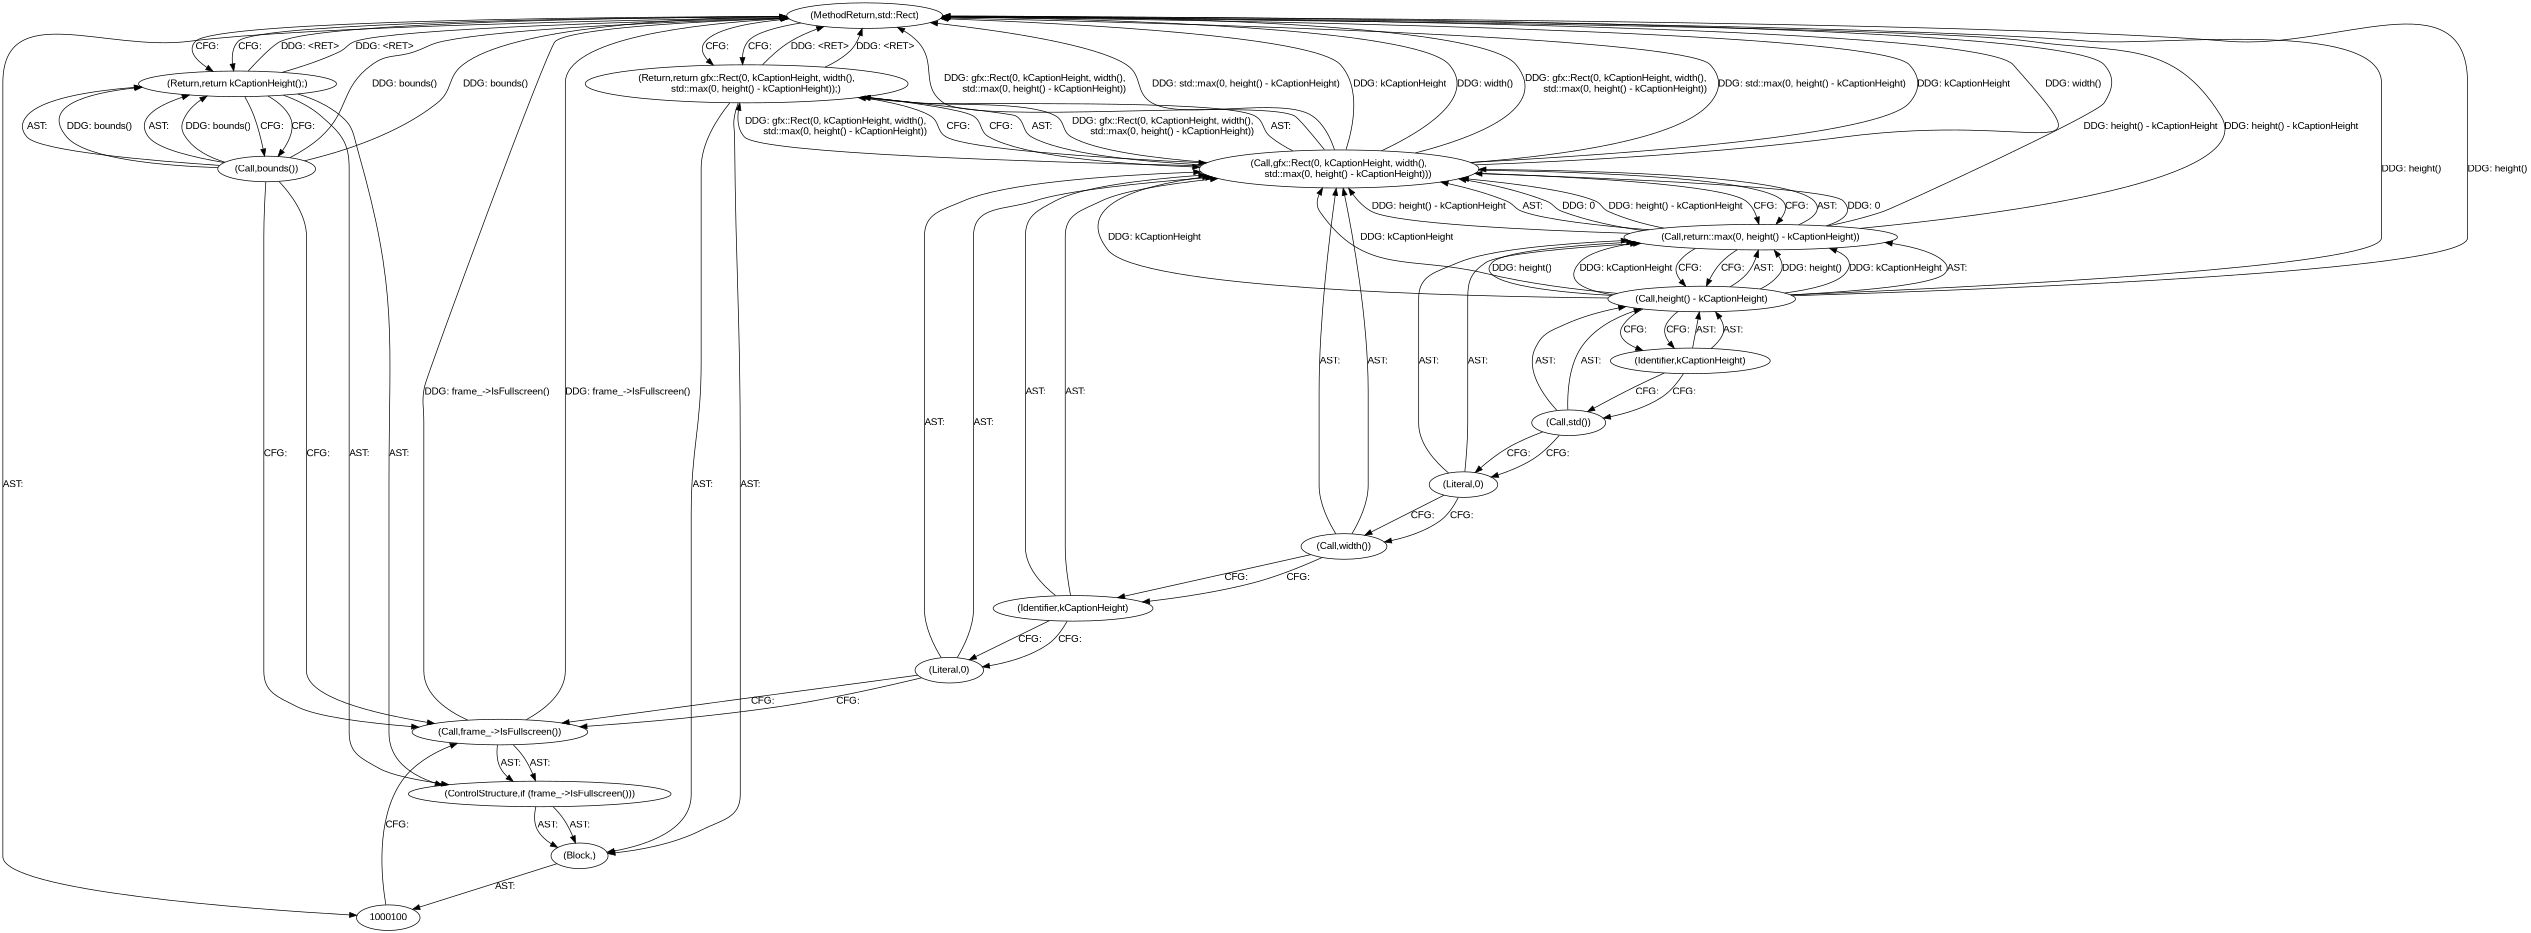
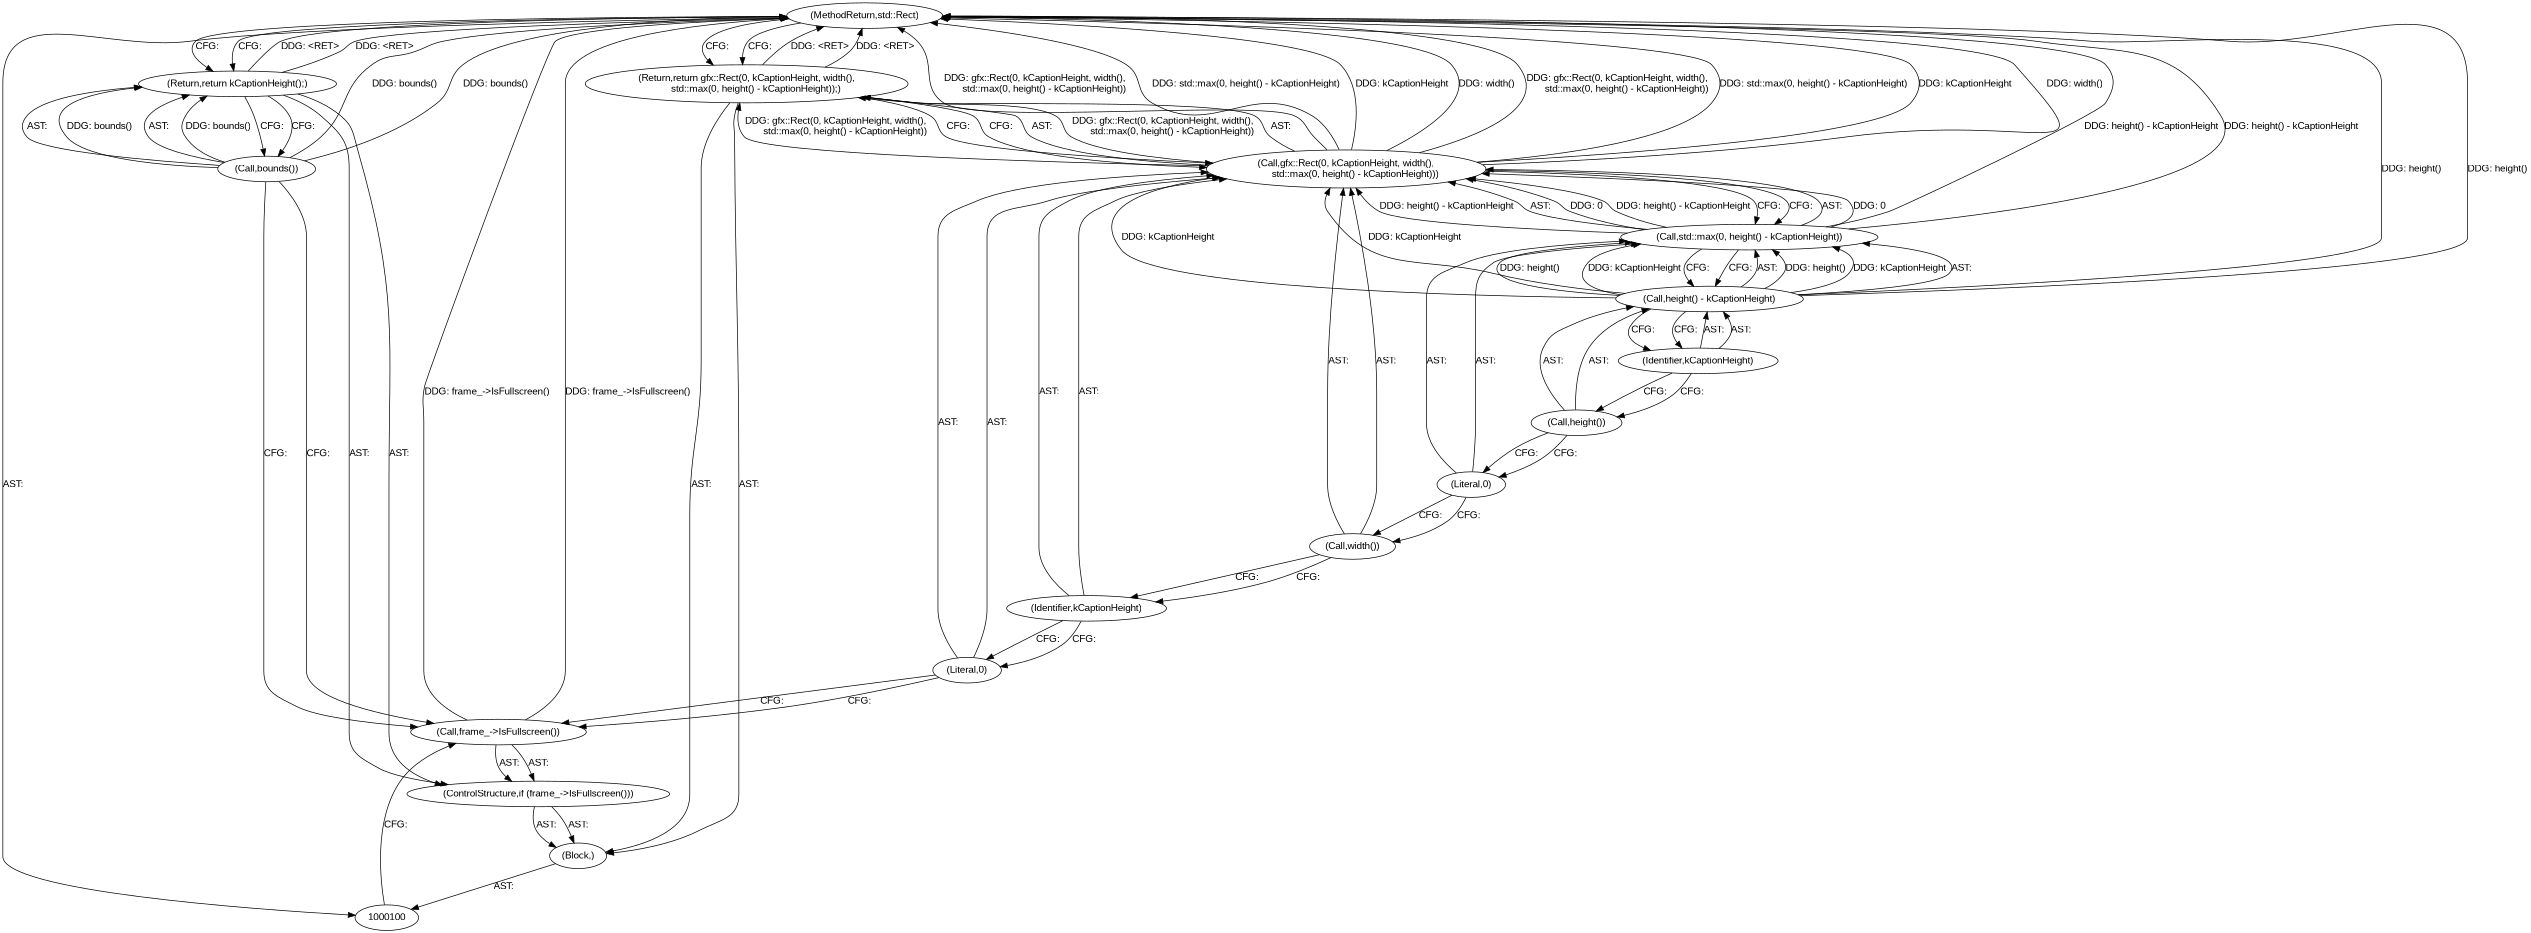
(1761, 237) -> (1749, 237)
(1569, 423) -> (1577, 423)
